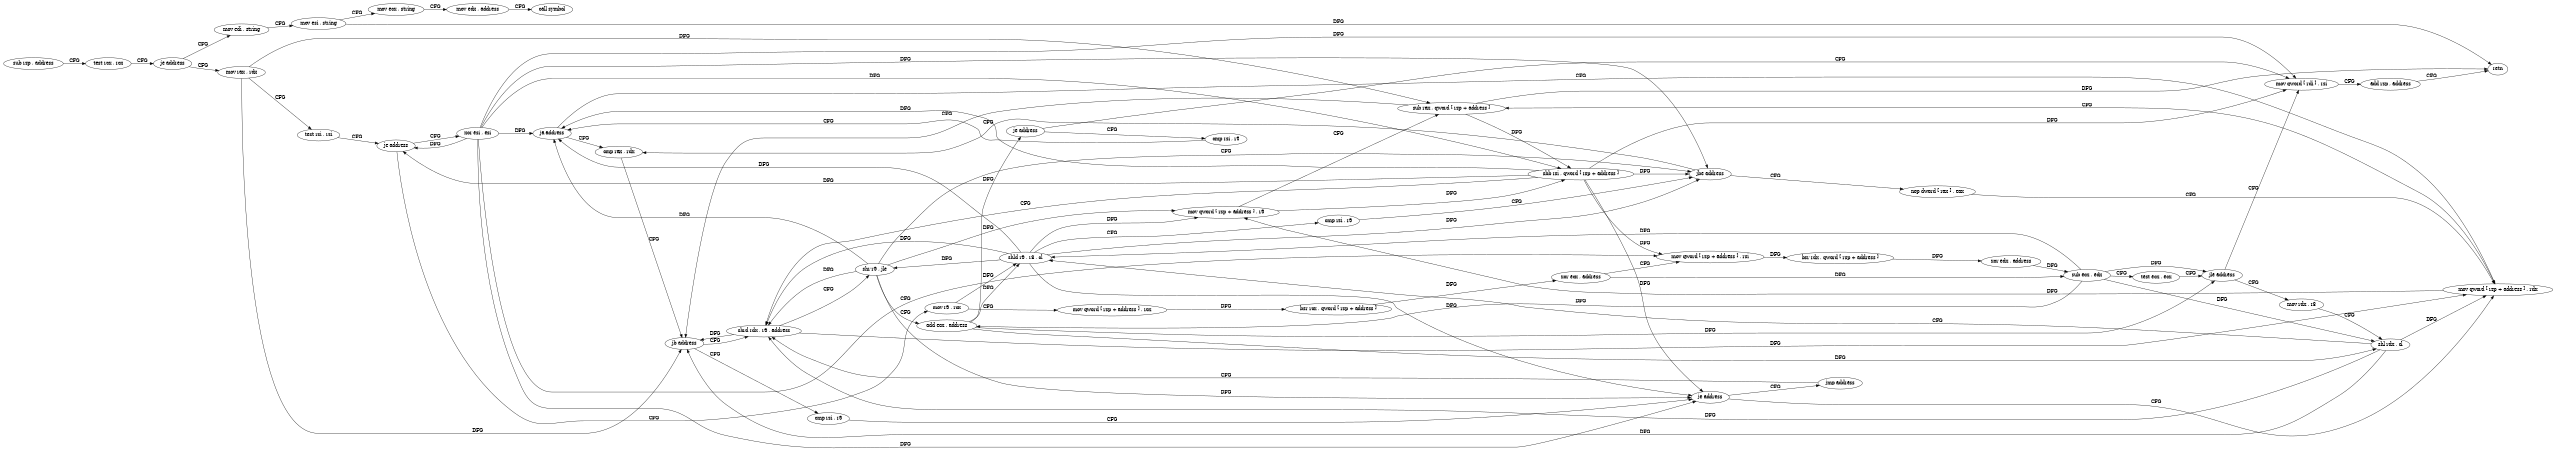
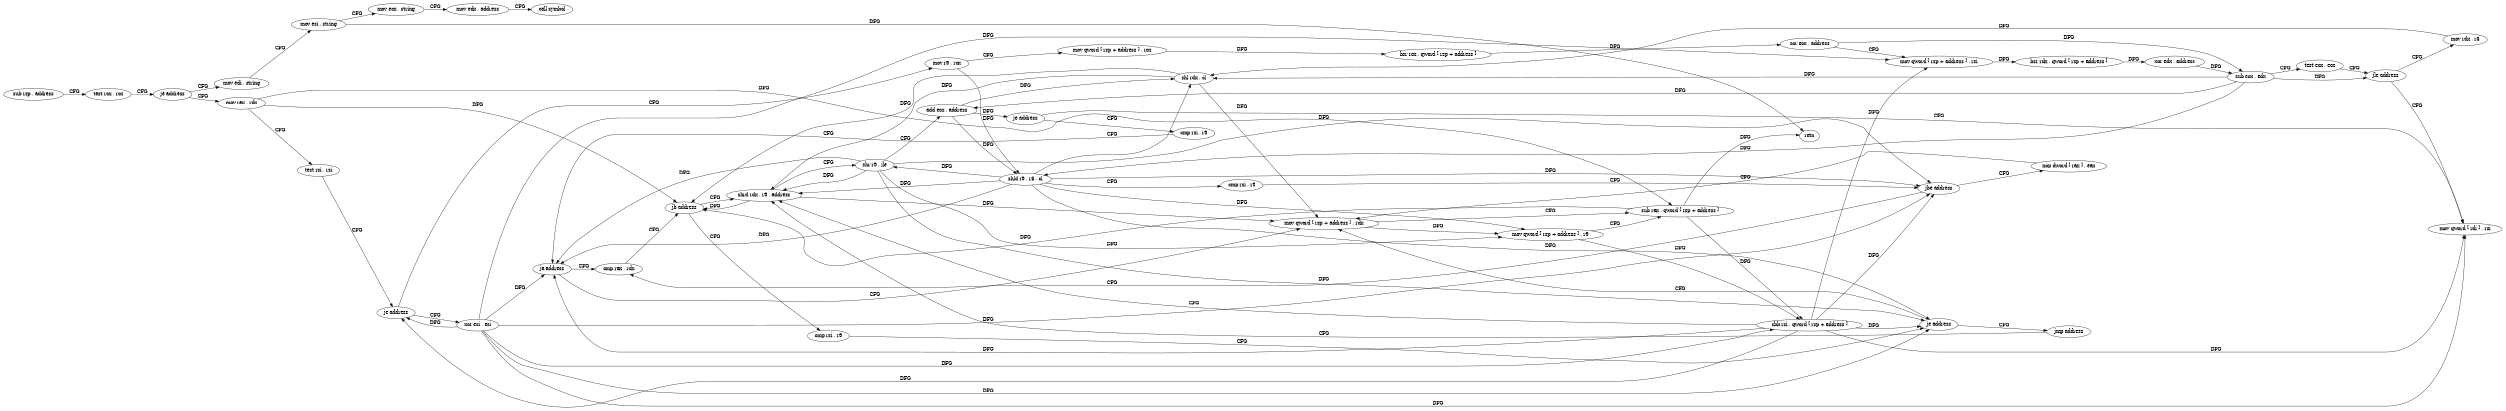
(2390, 84) -> none
(947, 114) -> (1025, 237)
(1226, 152) -> (1324, 118)
(905, 299) -> (988, 36)
(2349, 315) -> (2004, 26)
(1711, 321) -> (1128, 154)
(1600, 335) -> none
